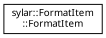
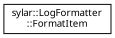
(53, 19) -> (57, 19)
